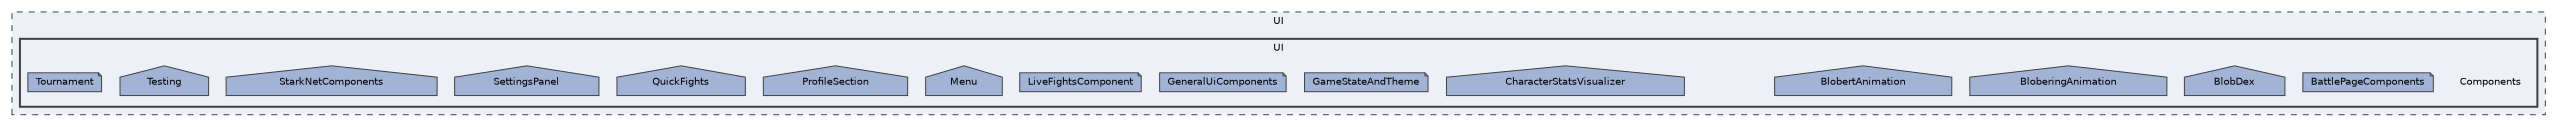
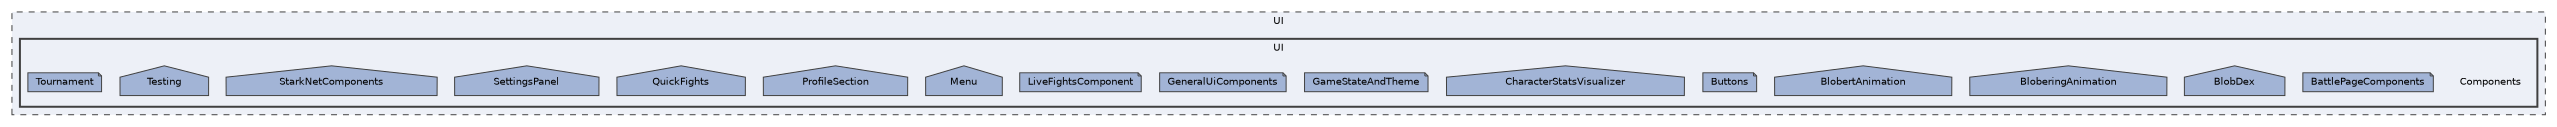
none -> (1730, 82)
